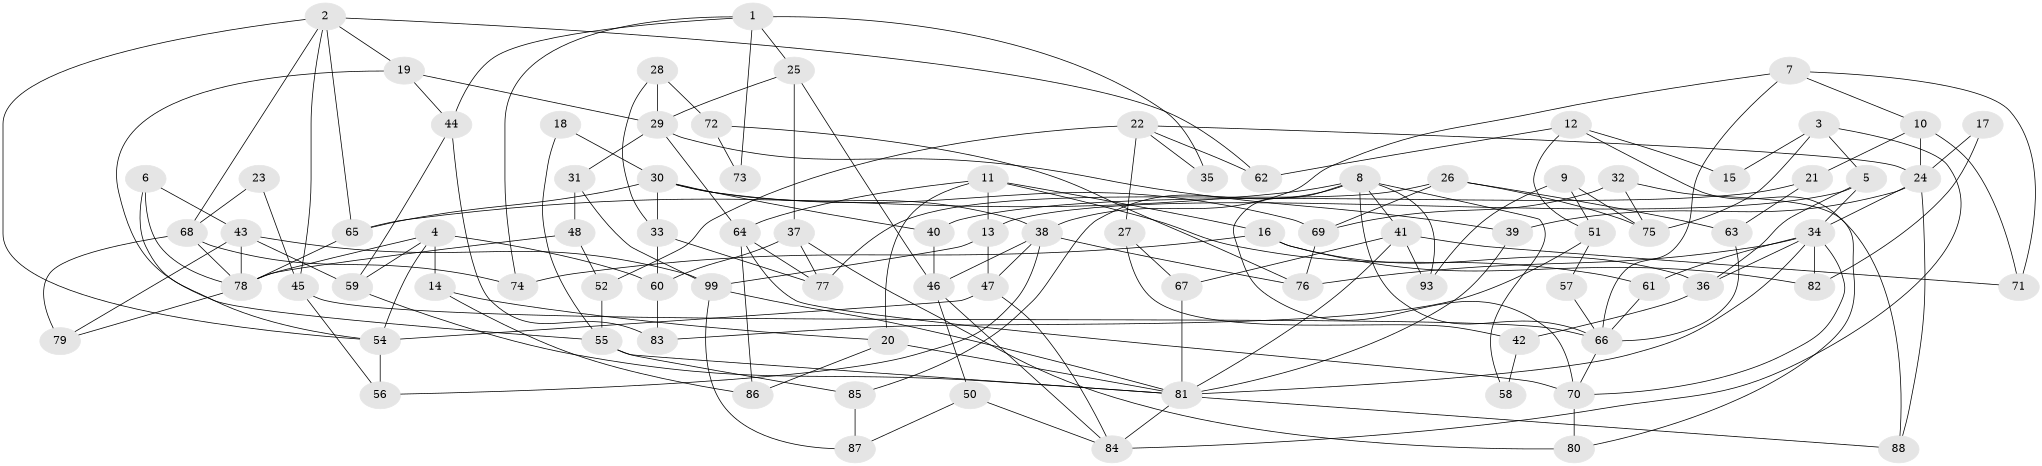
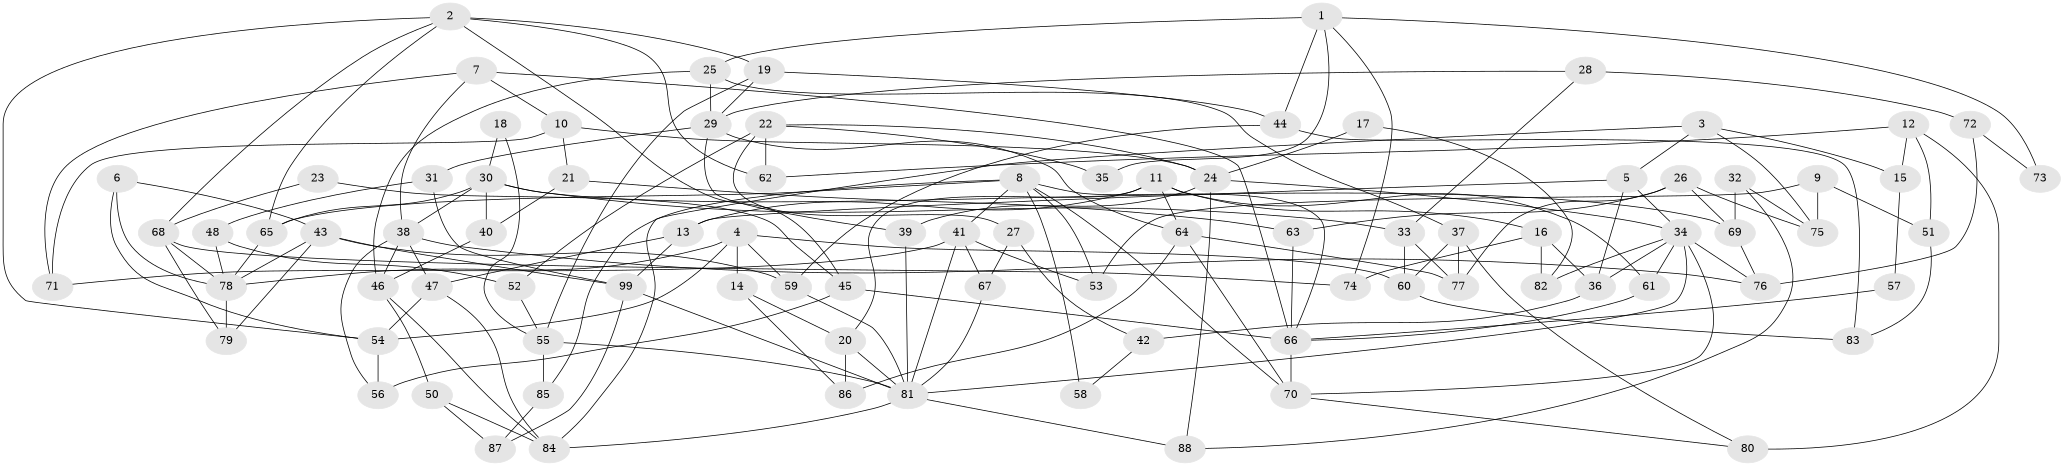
(1581, 260) -> (1897, 233)
(1427, 287) -> (1096, 287)
